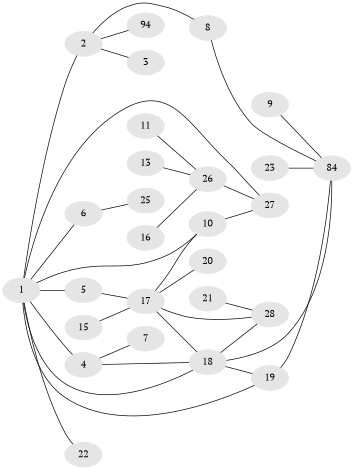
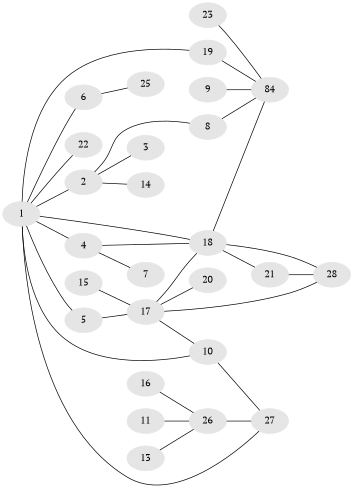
(146, 25) -> (146, 185)
(239, 370) -> (239, 259)
